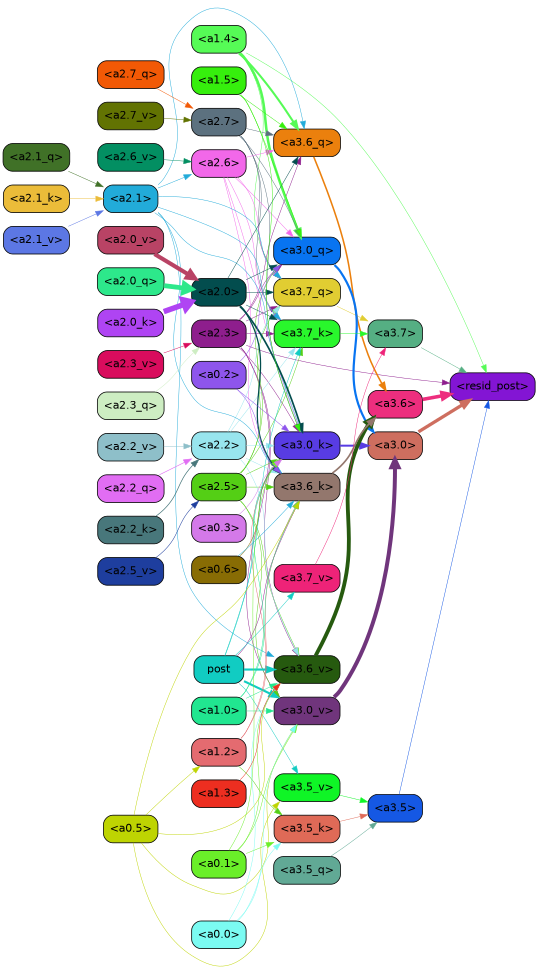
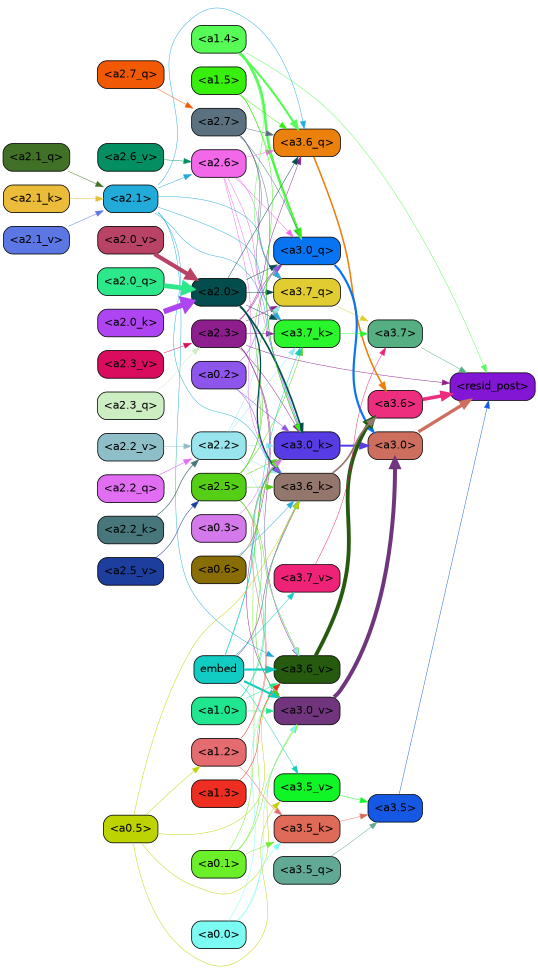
(131, 116) -> none
(219, 670) -> (219, 670)
(258, 788) -> (258, 788)
